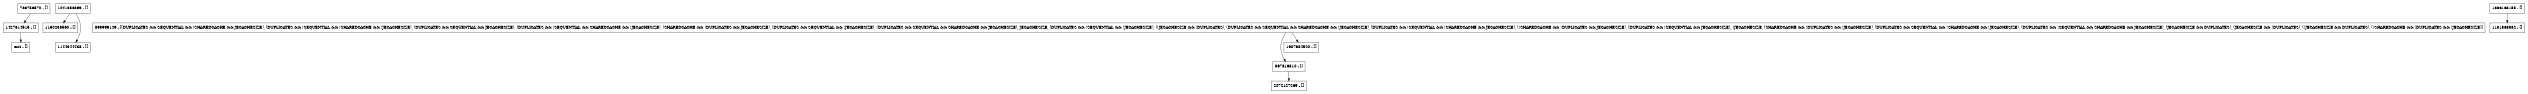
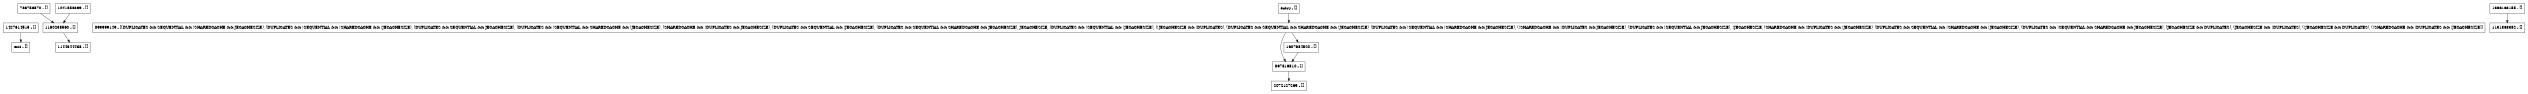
none -> (1289, 8)
(28, 17) -> (46, 17)
(81, 26) -> (66, 36)
none -> (1296, 56)
